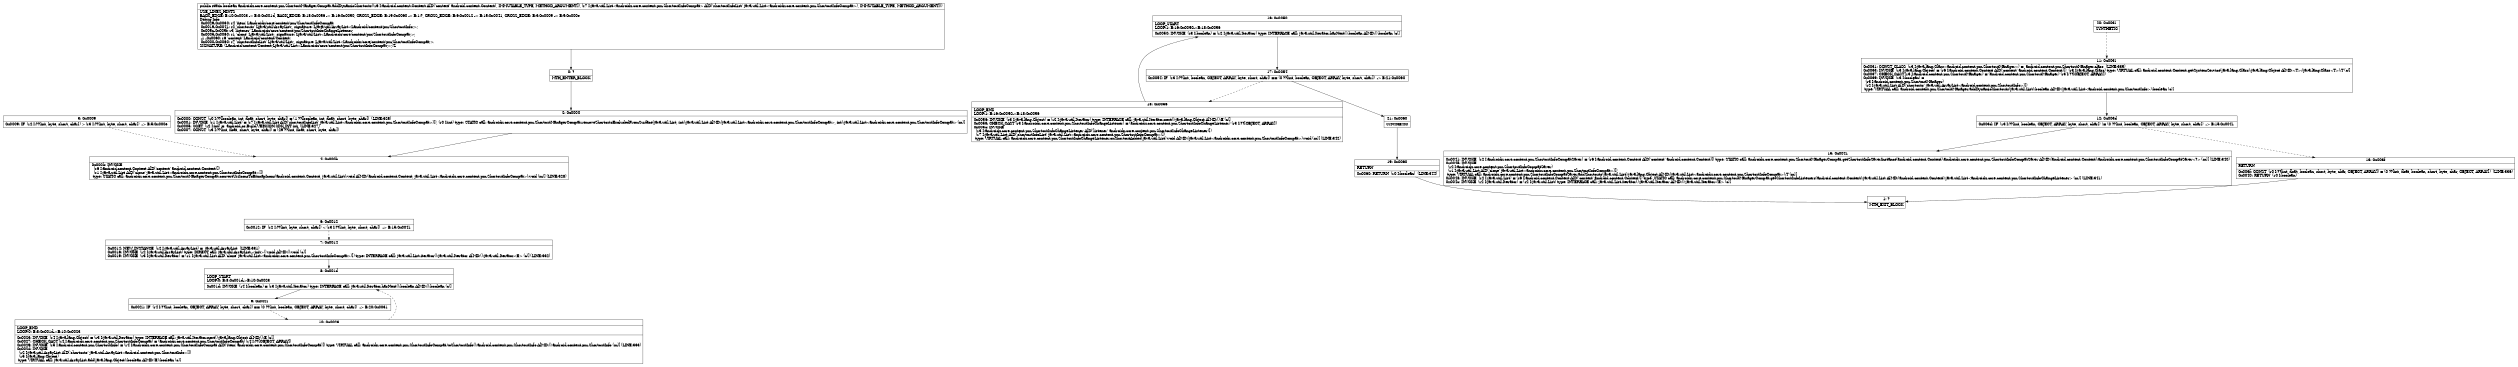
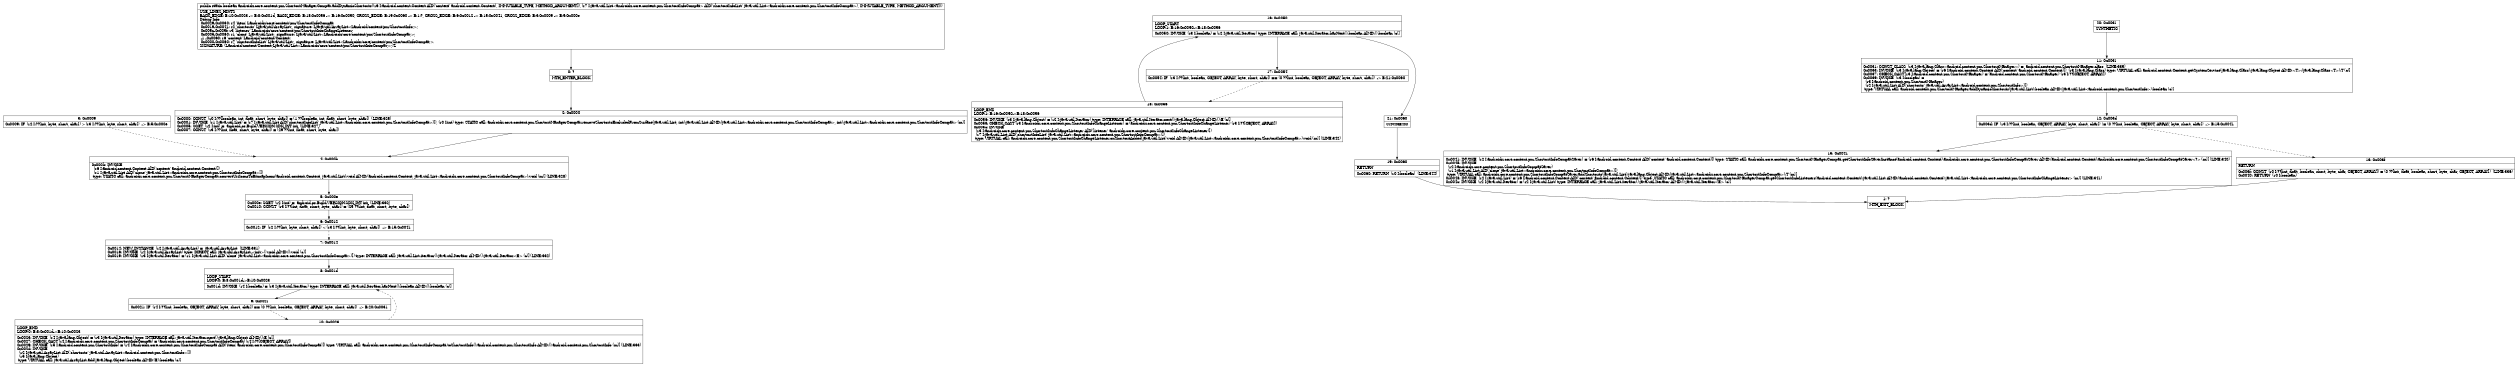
(2107, 44) -> (2107, 44)
(1337, 98) -> (1410, 58)
none -> (329, 202)
